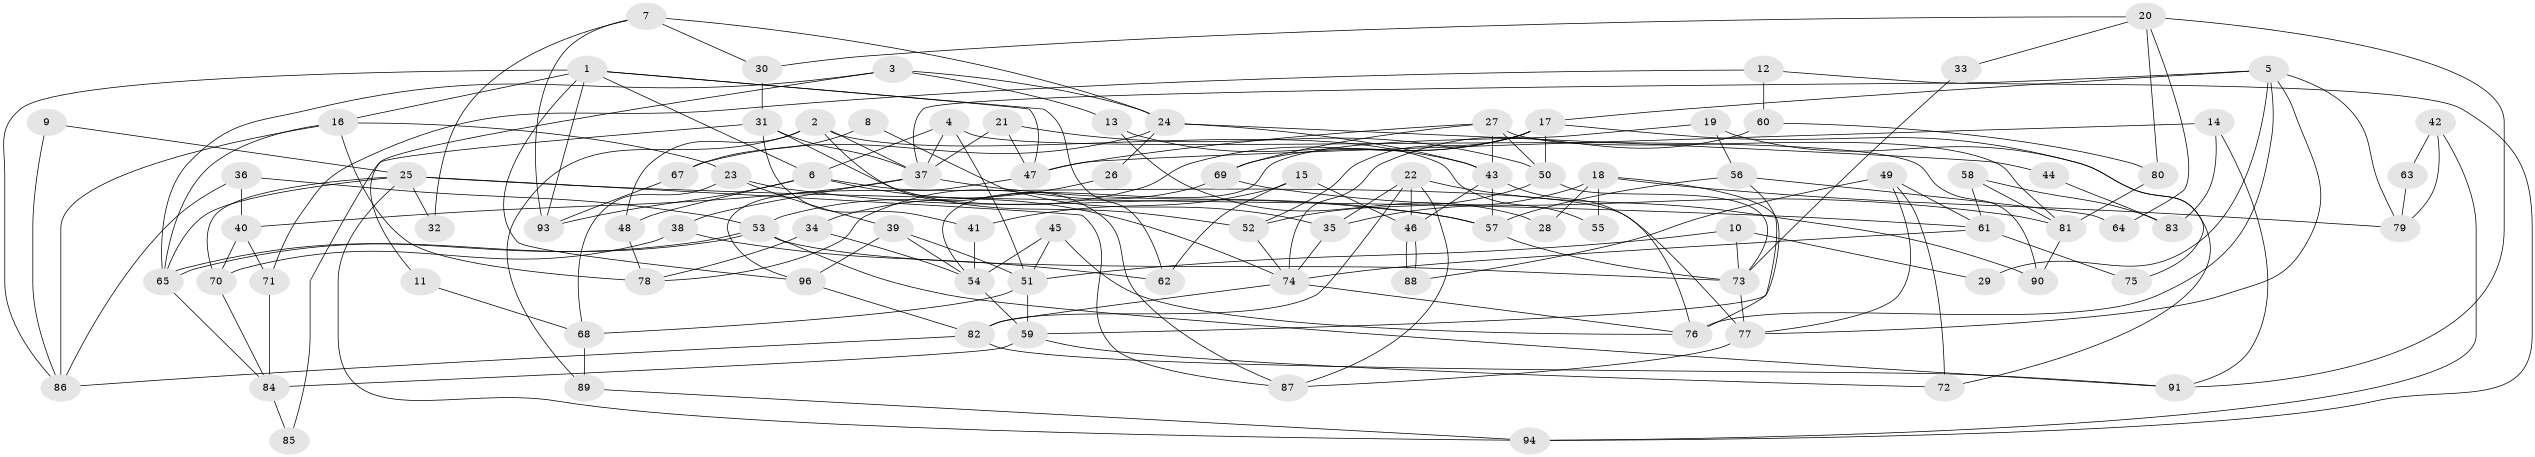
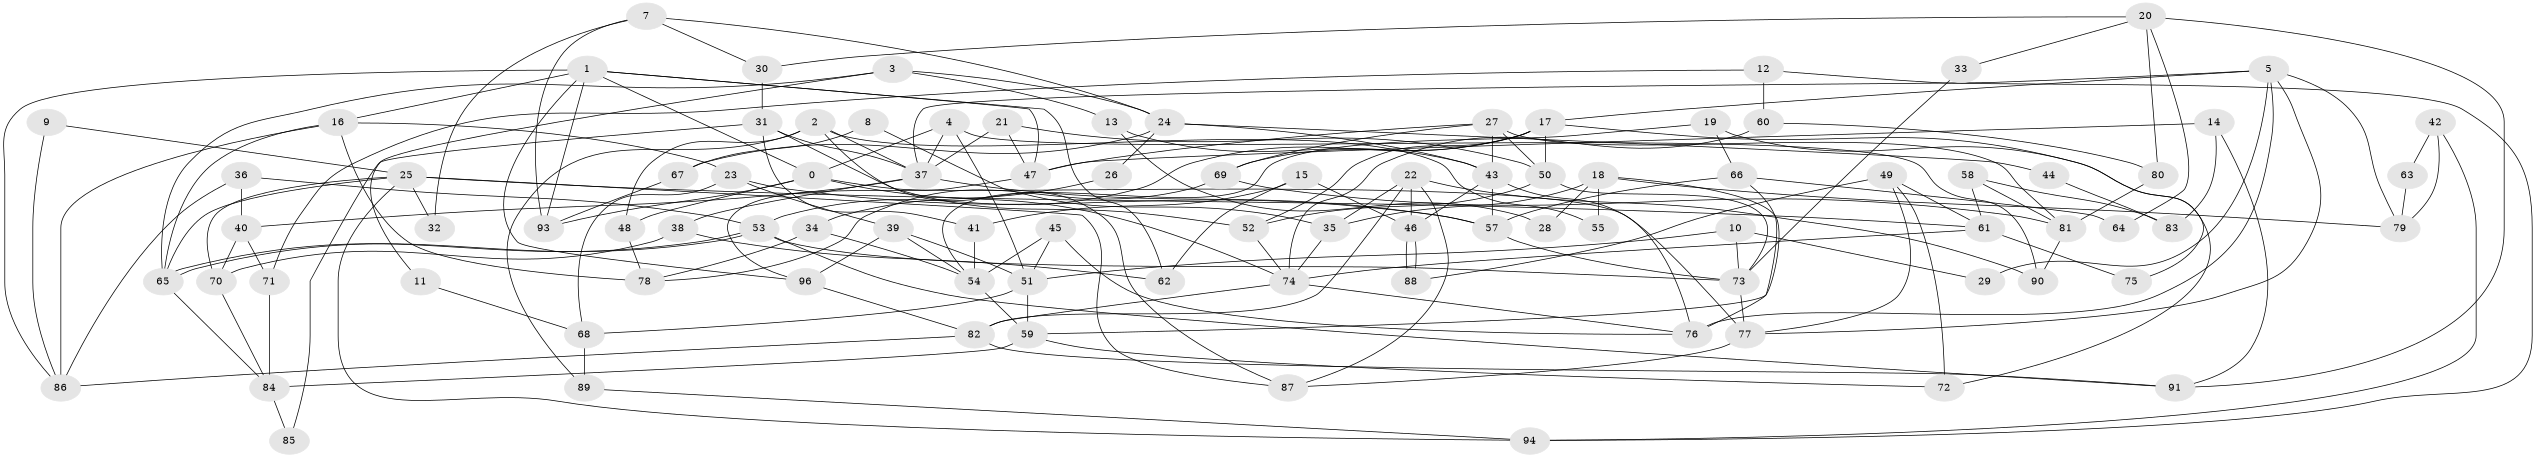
(812, 176) -> (812, 176)
(1737, 176) -> (1737, 176)
